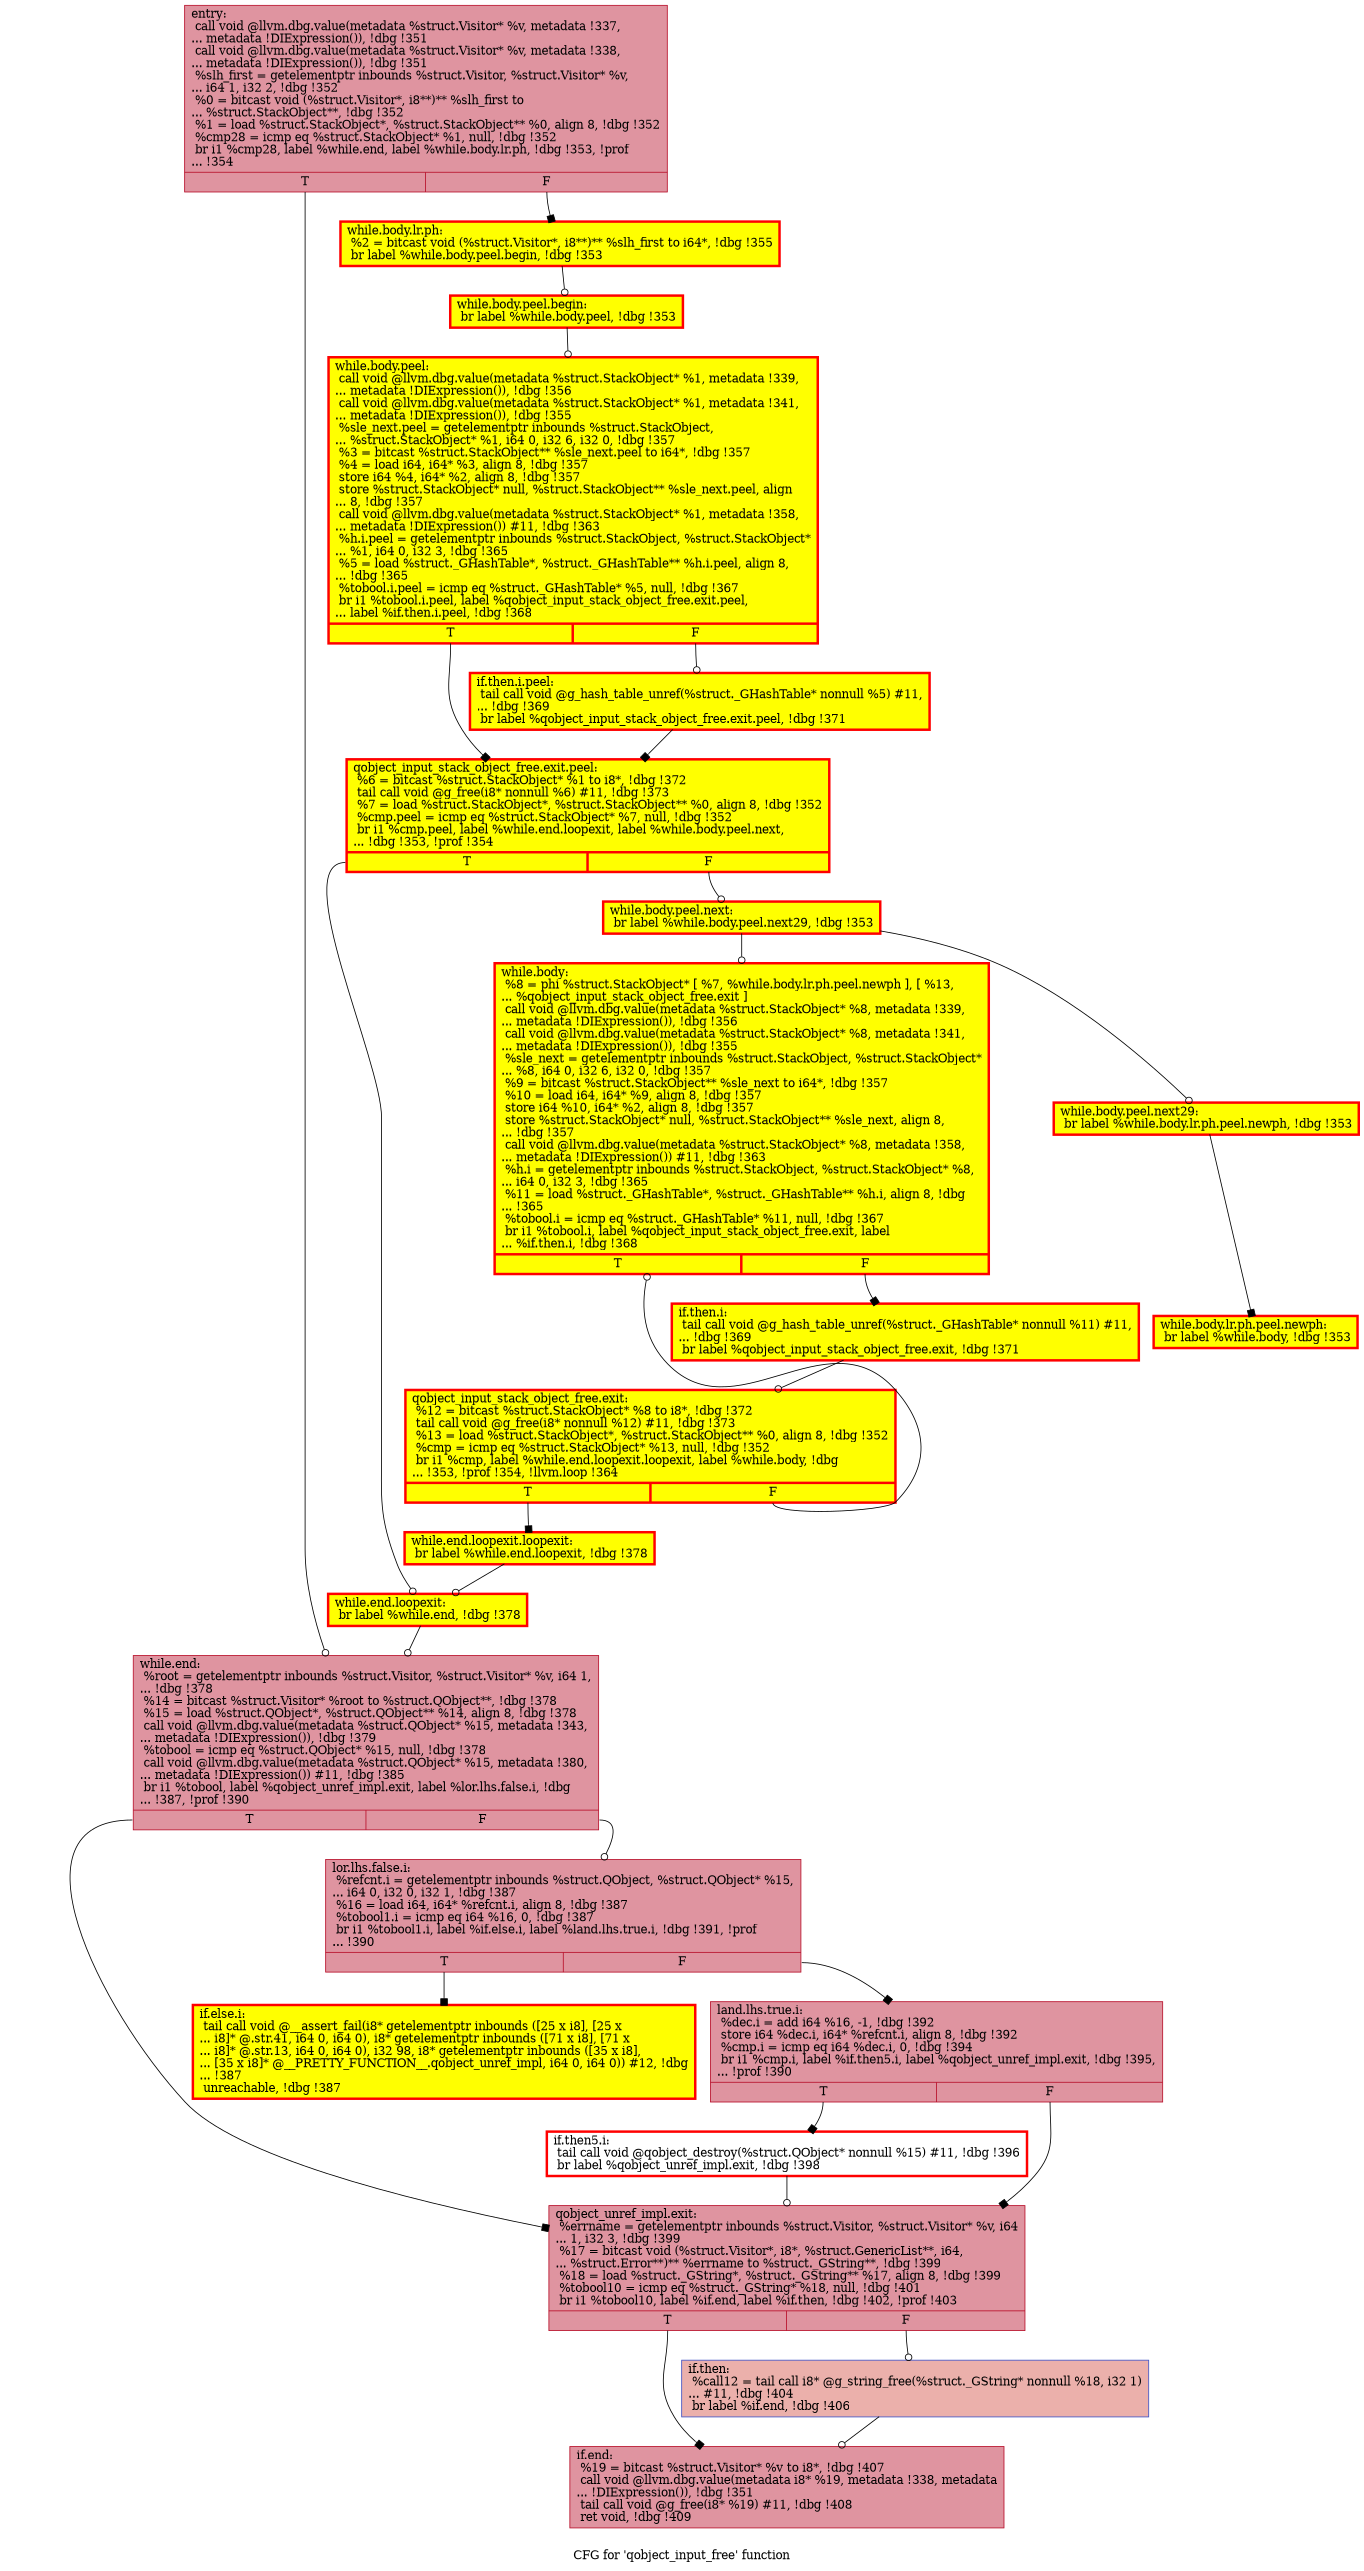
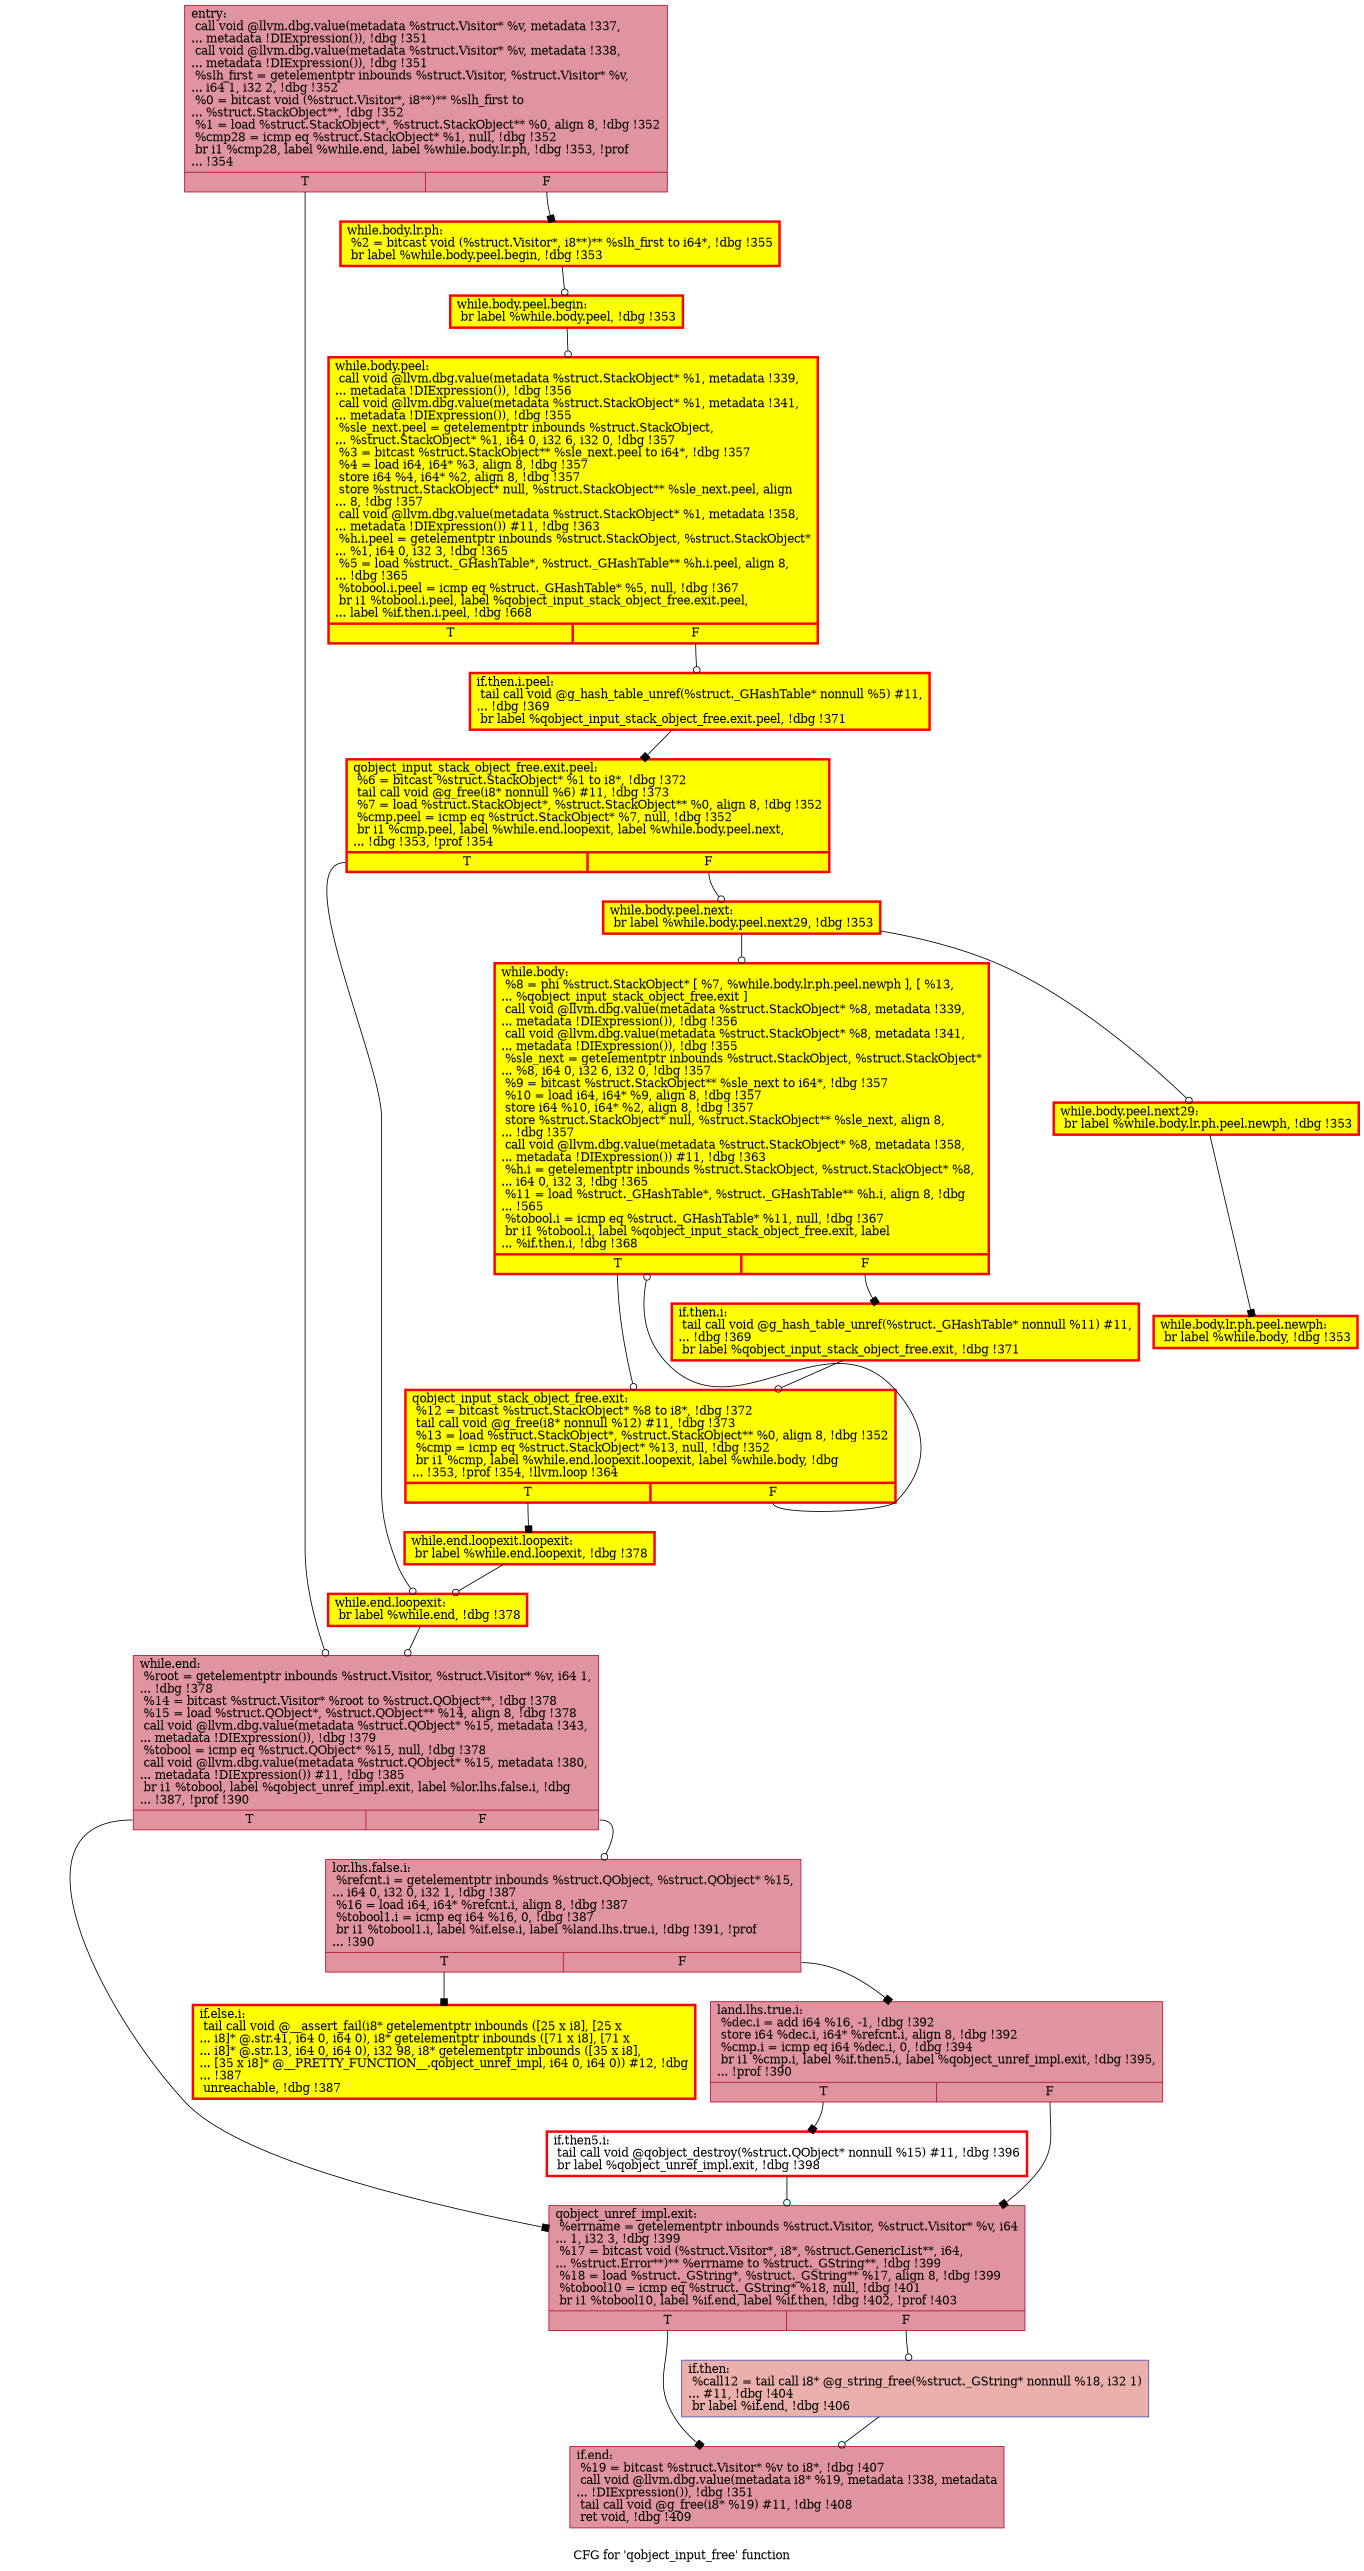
(434, 613) -> (434, 613)
(451, 703) -> none
(523, 1207) -> (523, 1207)
none -> (622, 1329)
